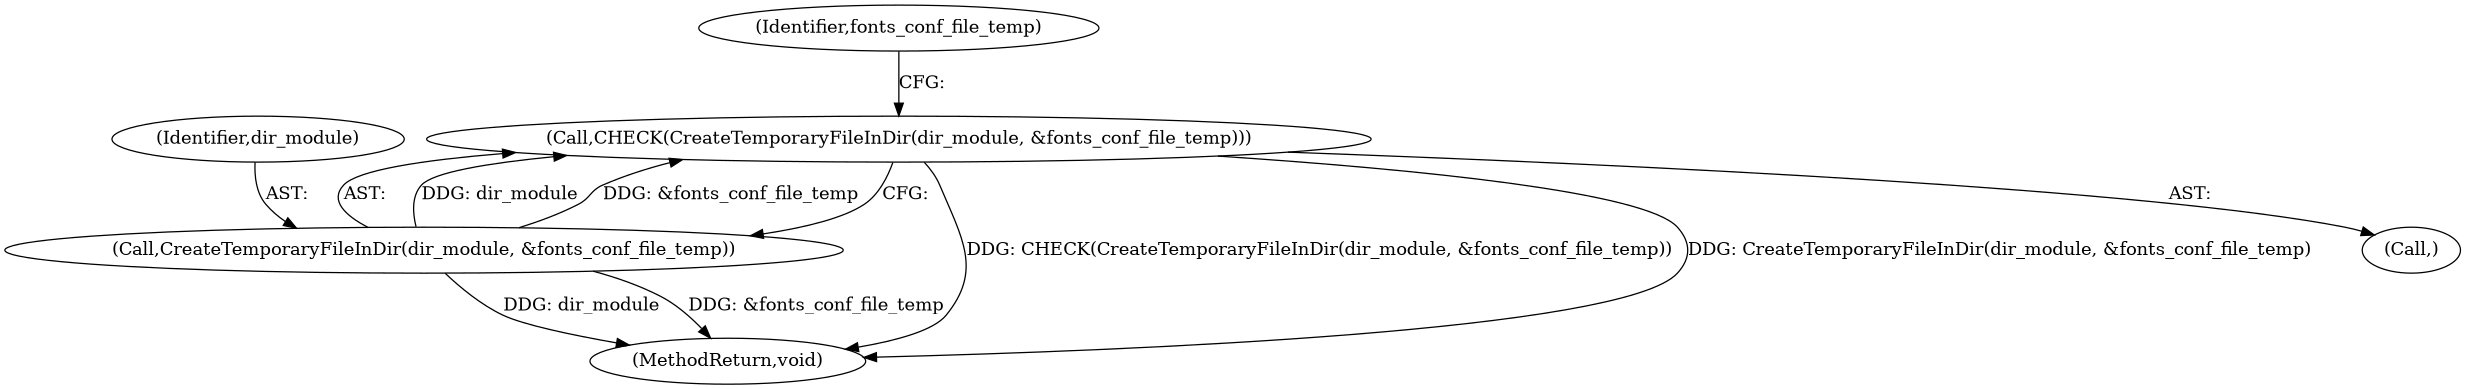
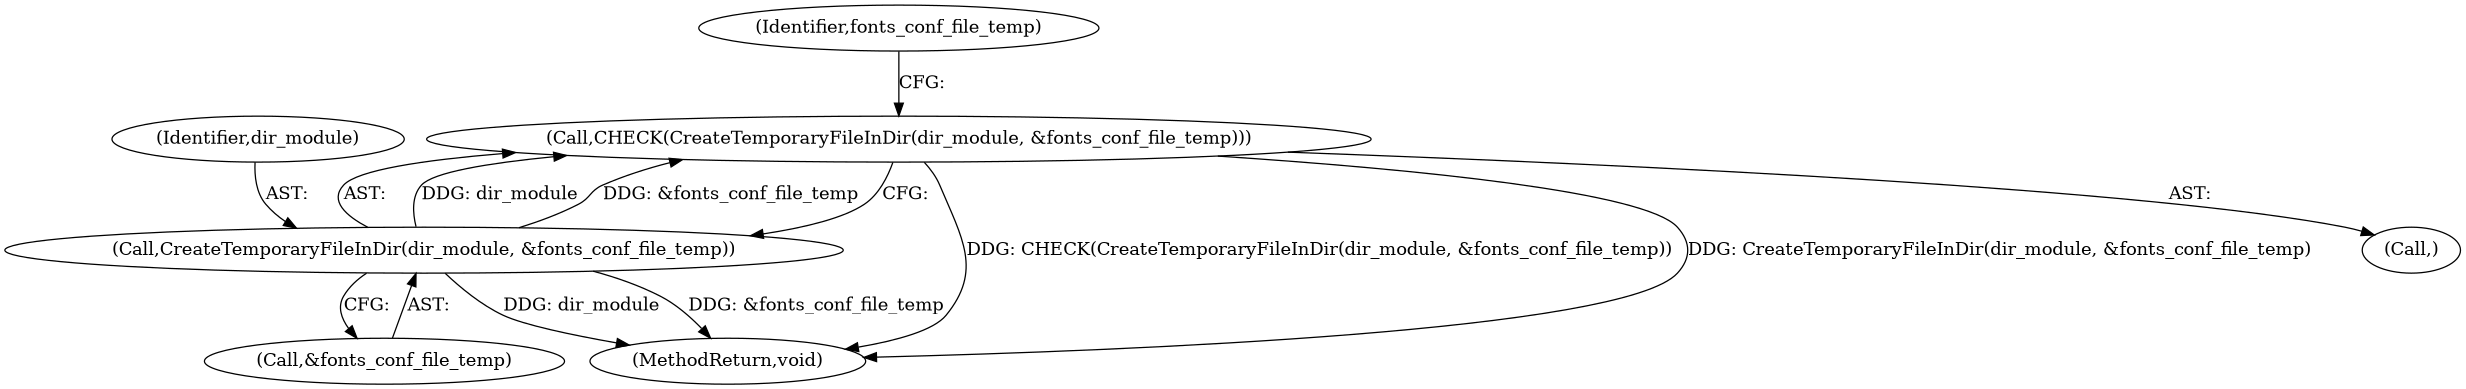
none -> (384, 361)
